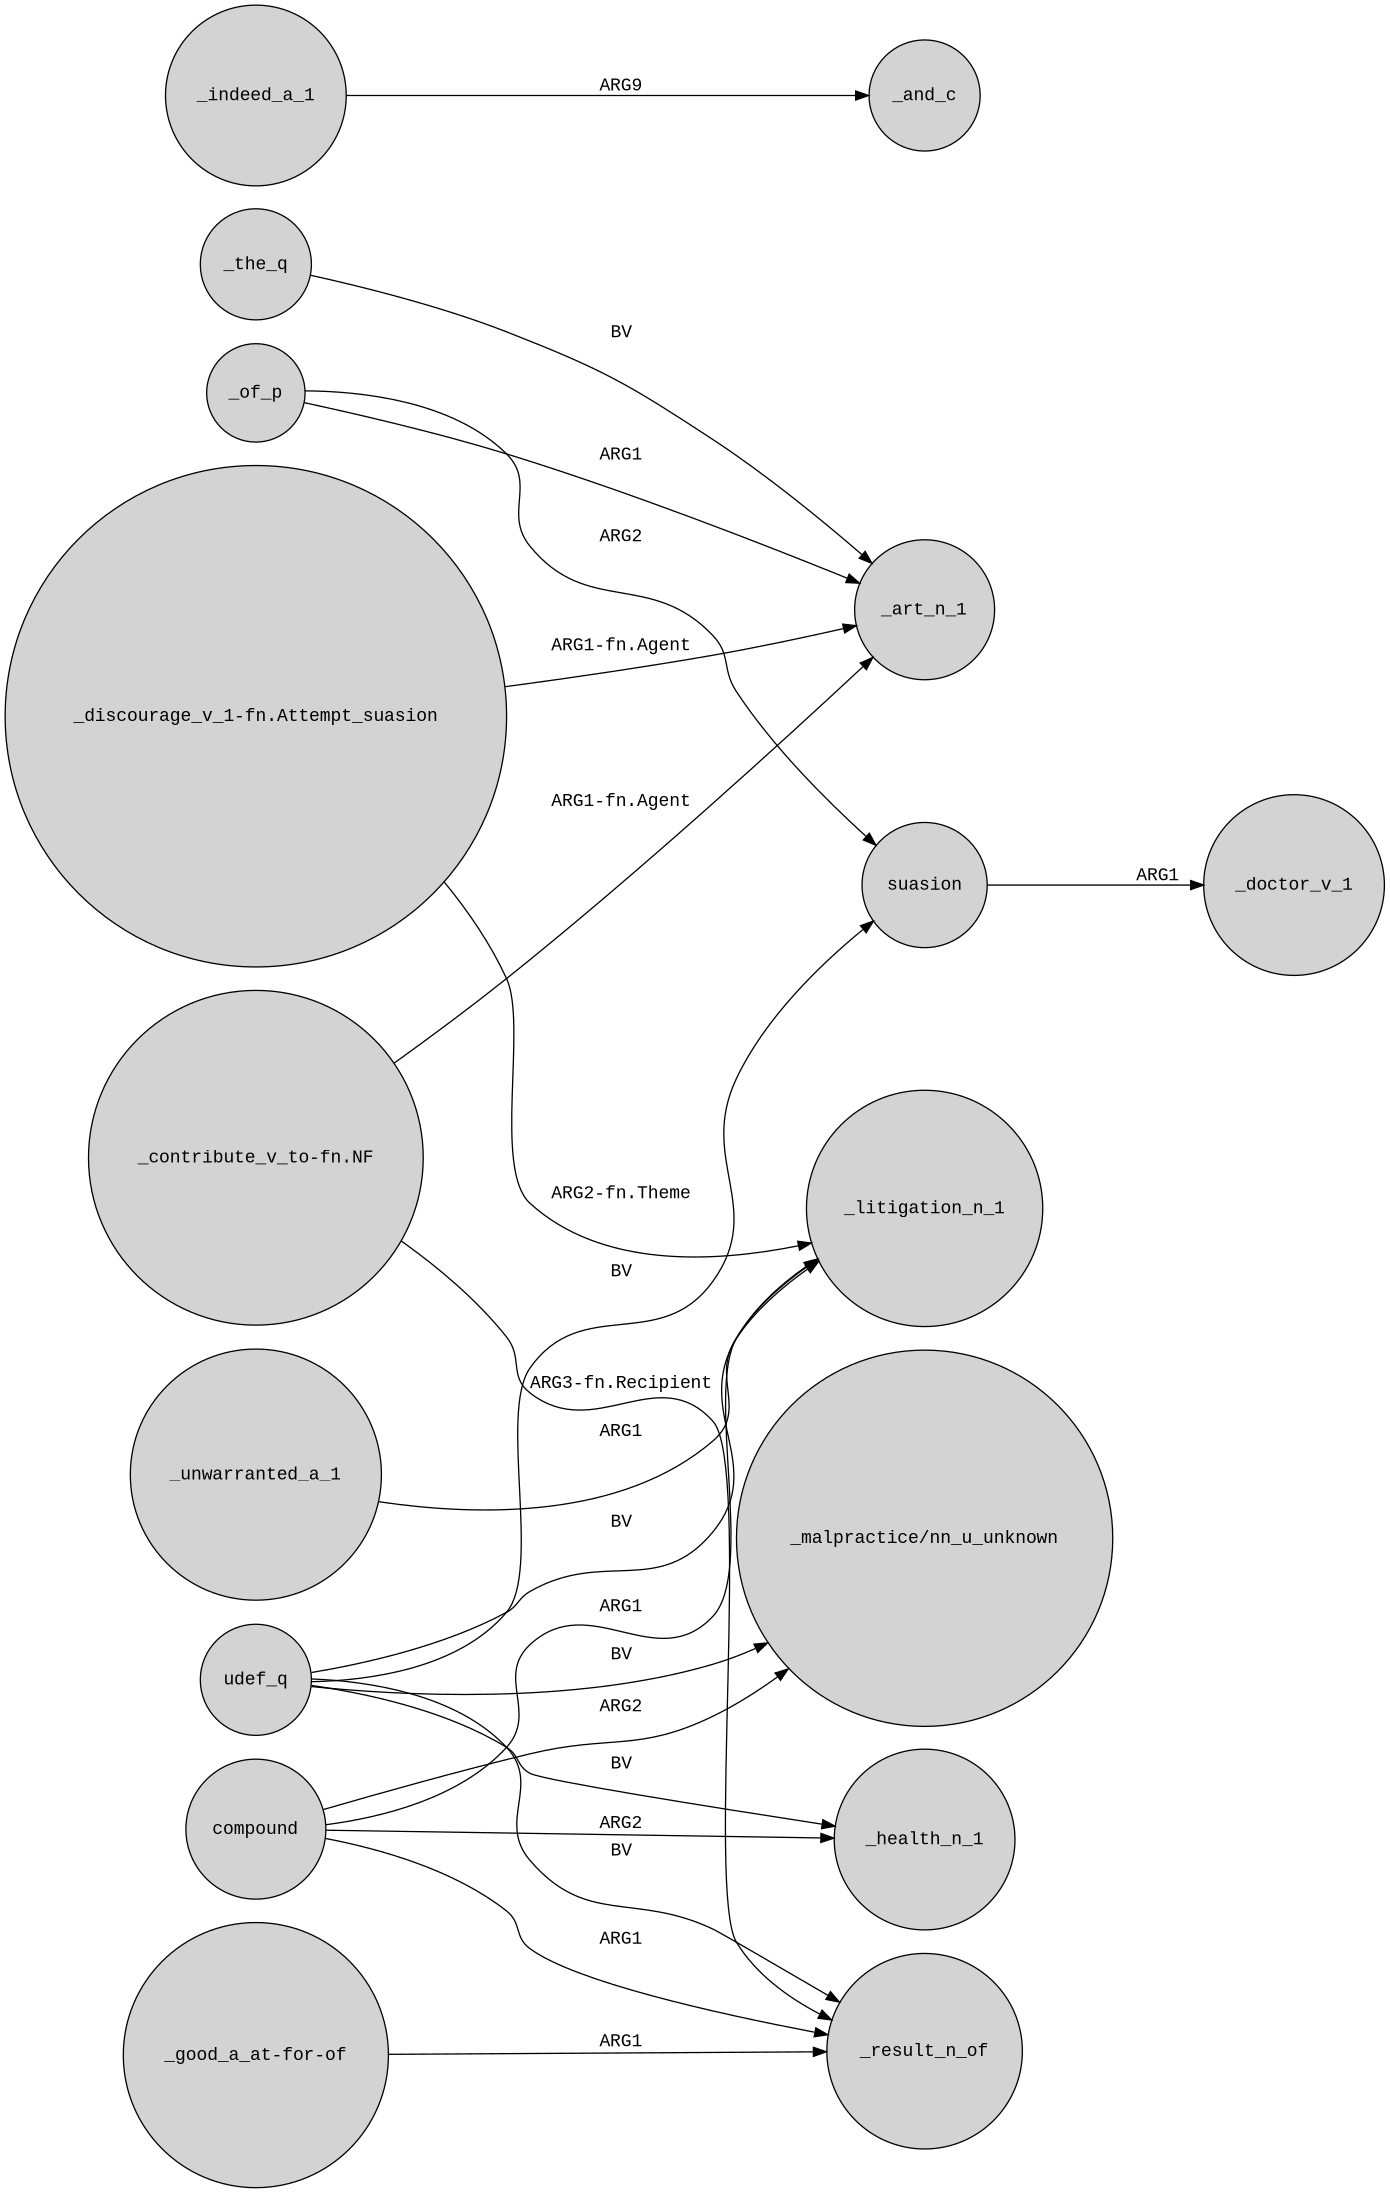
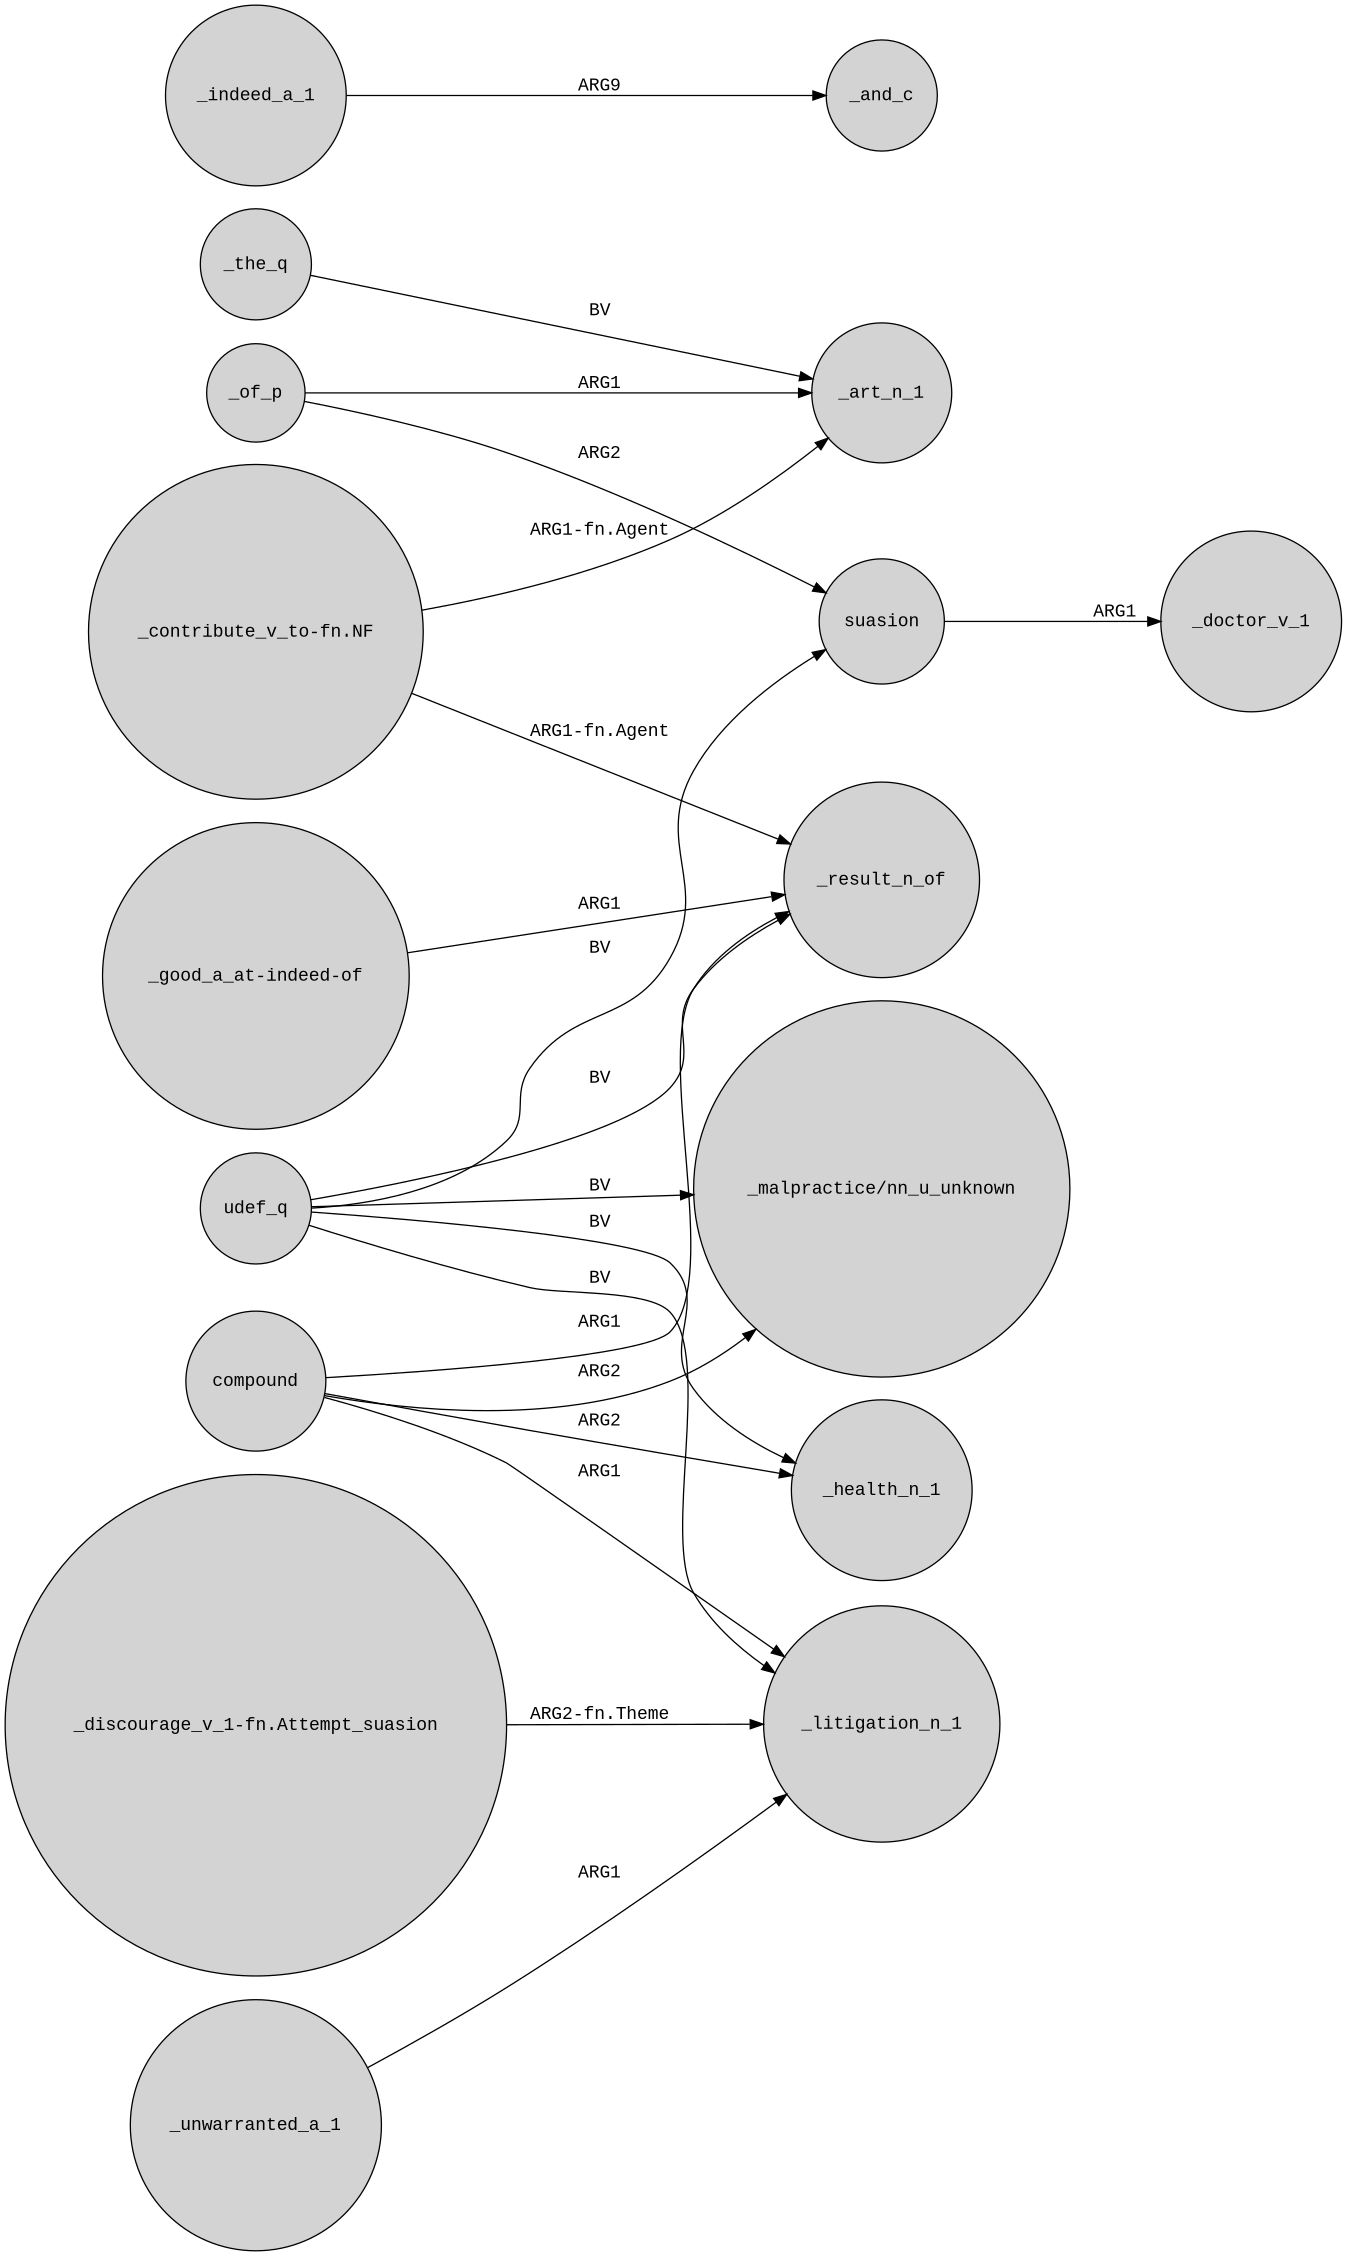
(675, 662) -> none
(621, 1383) -> (600, 731)
(256, 2055) -> (256, 976)
